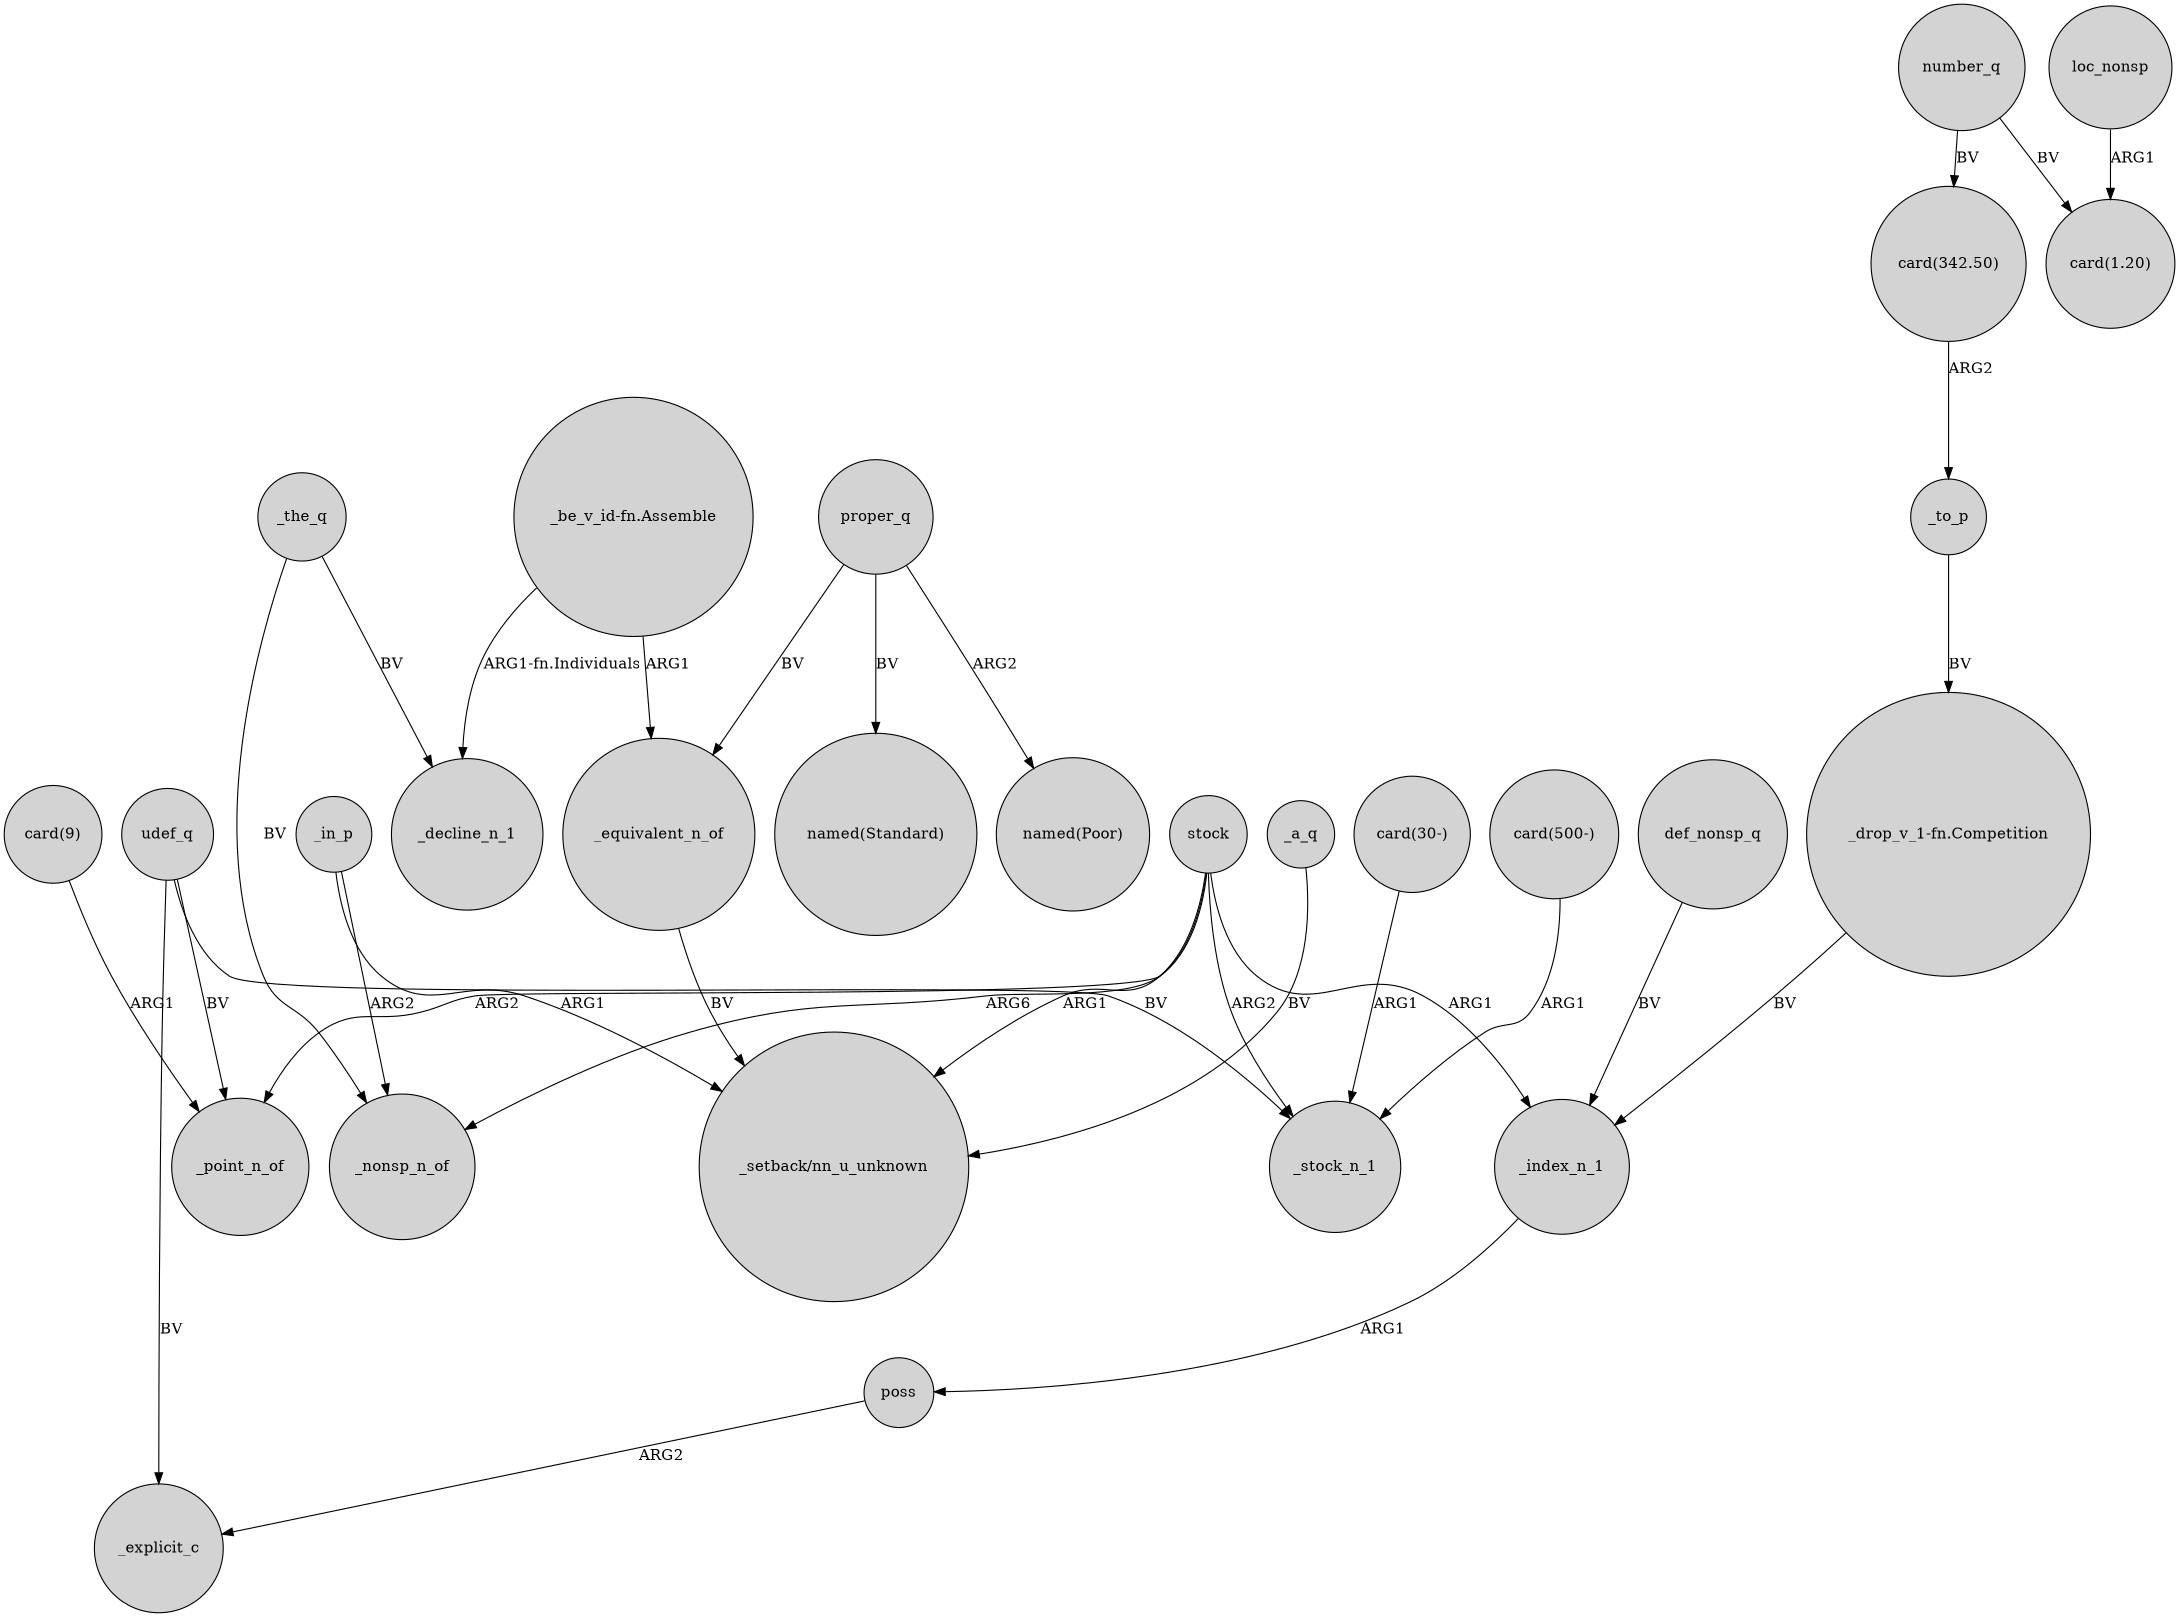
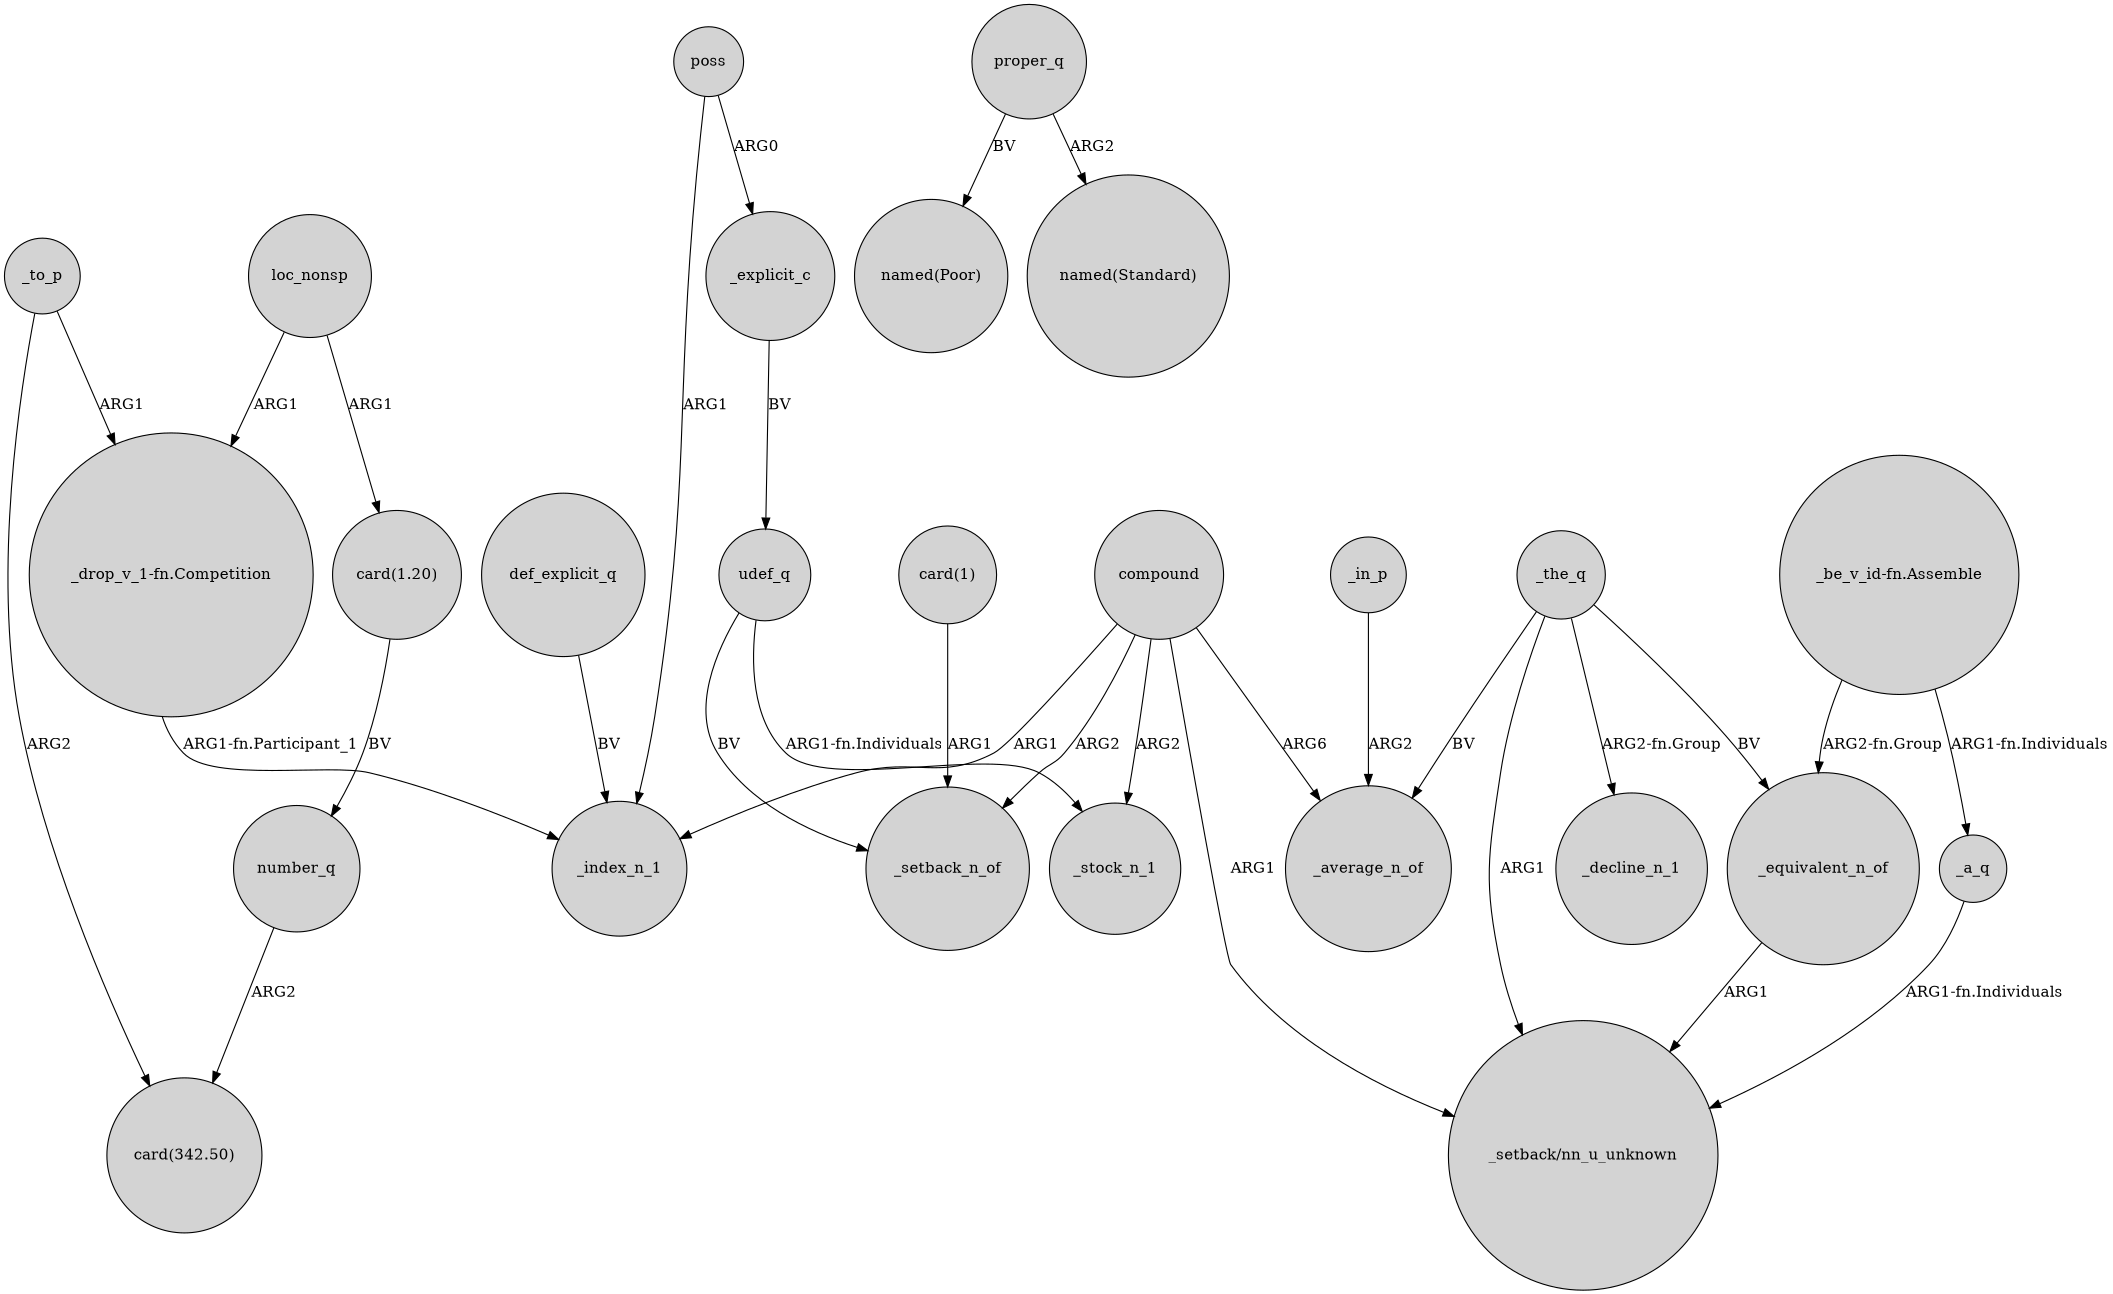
(1968, 158) -> (274, 993)
(2032, 160) -> (372, 726)
none -> (260, 384)
(1949, 404) -> (18, 705)
(782, 655) -> (1682, 689)
(482, 659) -> (1952, 756)
(392, 665) -> (1662, 745)
(668, 665) -> (1883, 745)
(887, 665) -> (1093, 147)
(995, 665) -> (1004, 147)
(1960, 665) -> (122, 405)
(53, 834) -> (948, 575)
(1208, 834) -> (1159, 575)
(1412, 834) -> none
(1554, 834) -> none
(1713, 834) -> (563, 575)
(543, 1002) -> (1494, 819)
(722, 1004) -> (1747, 993)
(1156, 1004) -> (865, 745)
(1299, 1004) -> (1985, 993)
(1785, 1004) -> (271, 745)
(240, 1167) -> (948, 869)
(402, 1167) -> (1368, 869)
(160, 1176) -> (768, 429)
(1250, 1356) -> (681, 446)
(662, 1456) -> (757, 147)
